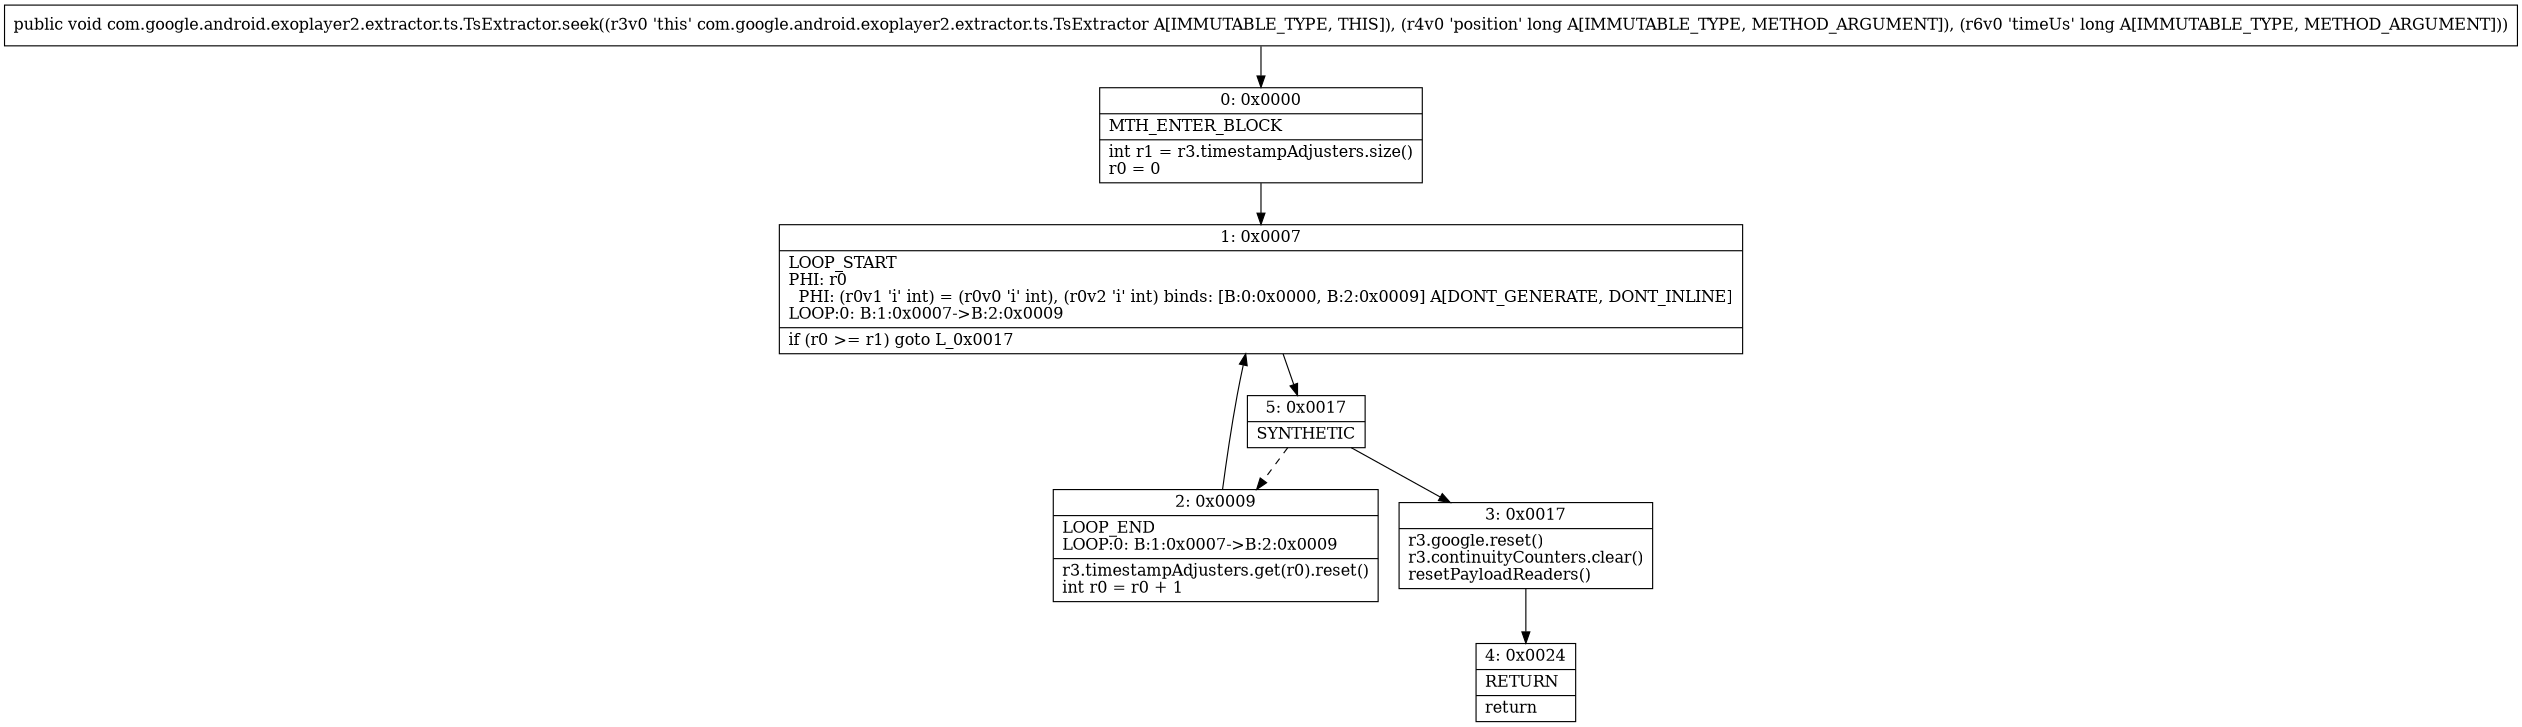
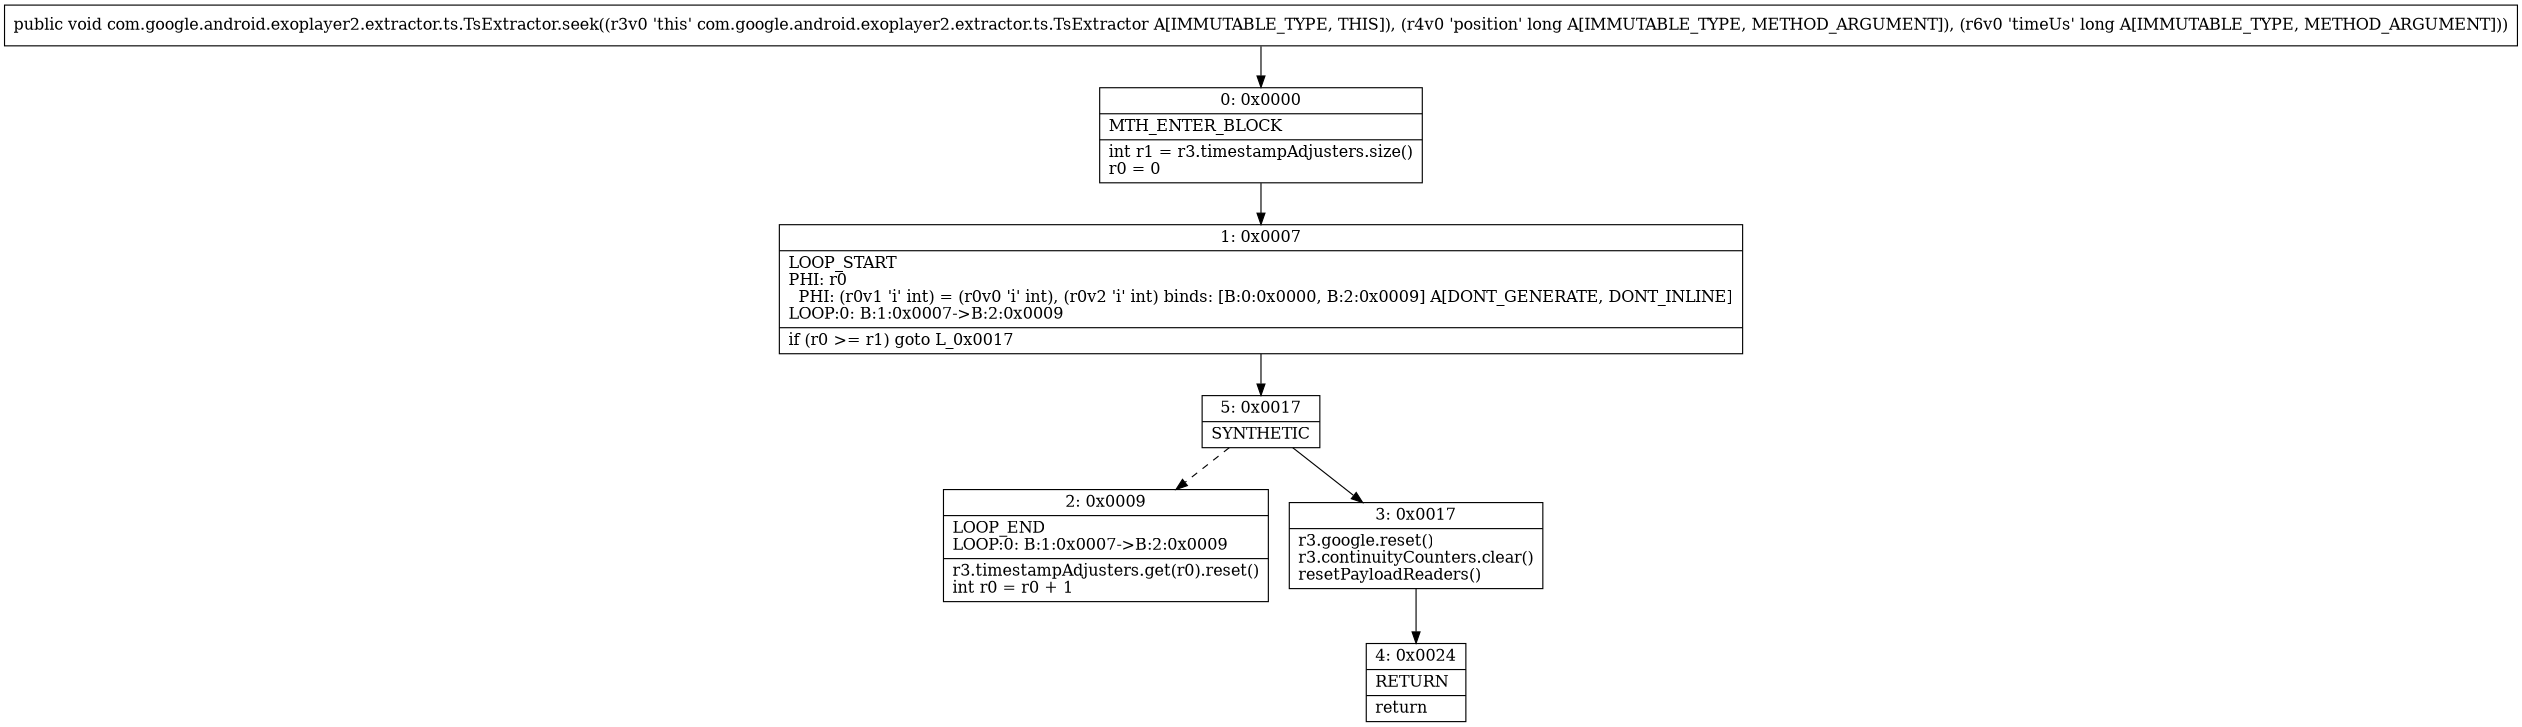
(1232, 427) -> none
